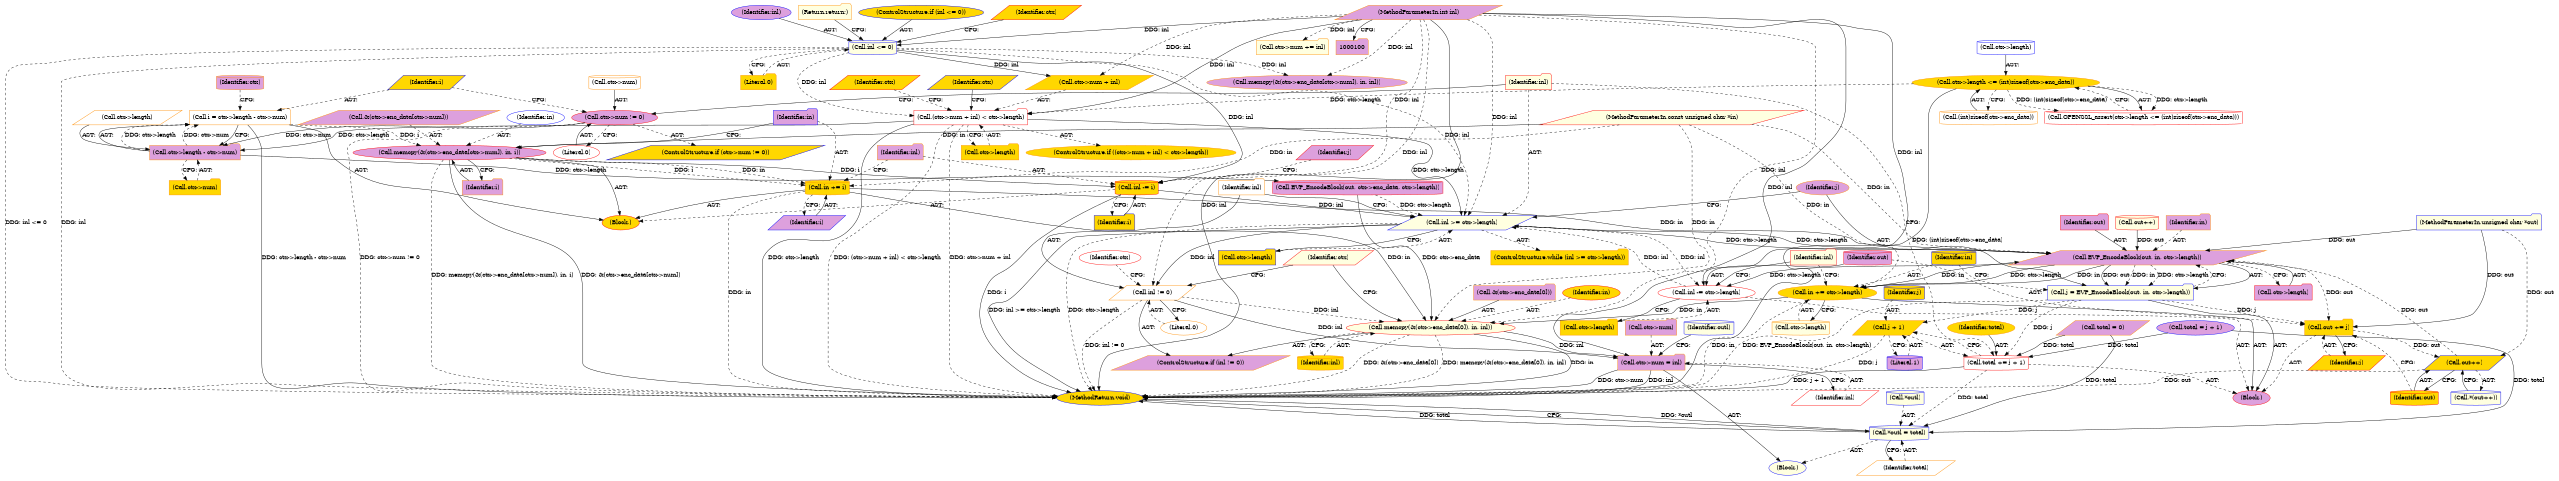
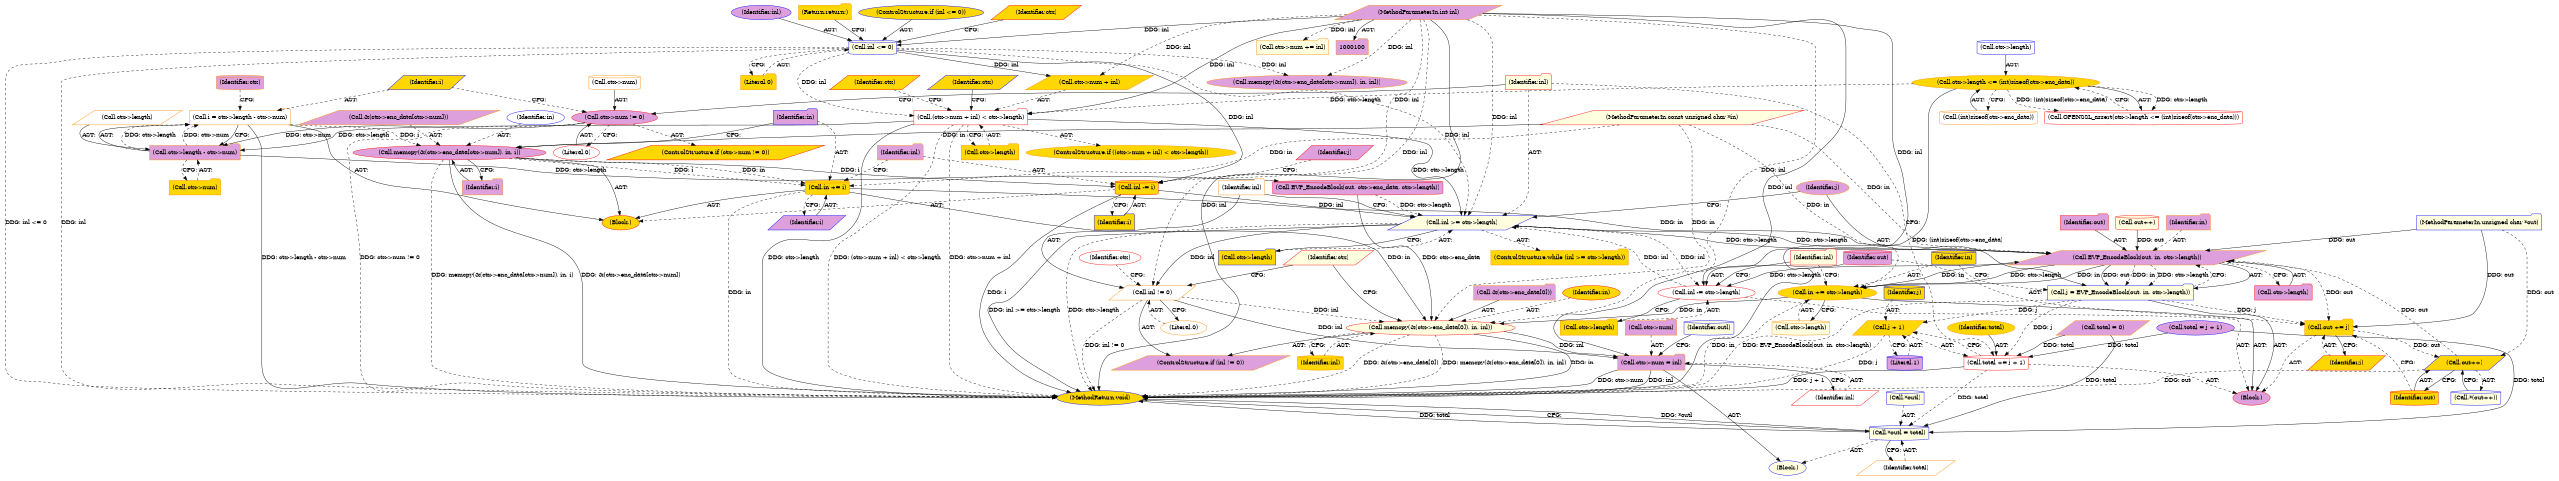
(825, 12) -> (825, 12)
(1369, 30) -> (1369, 30)
(716, 153) -> (716, 153)
